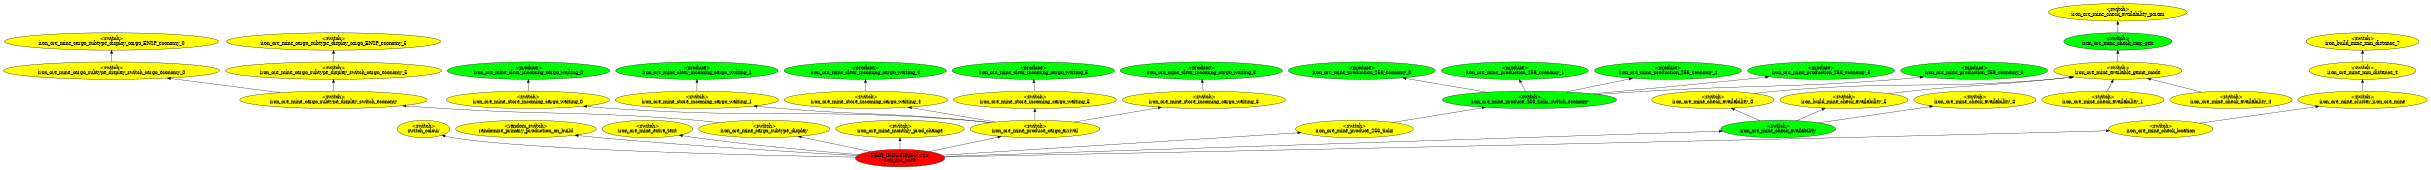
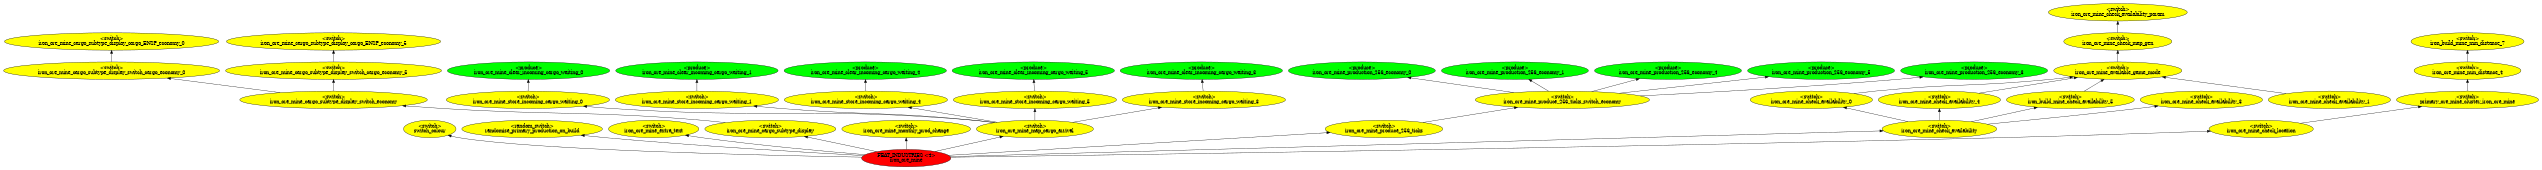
(2118, 41) -> (2118, 41)
(1530, 100) -> (1562, 100)
(2363, 100) -> (2467, 100)
none -> (1939, 116)
(1035, 129) -> (1035, 129)
(1778, 129) -> (1939, 129)
